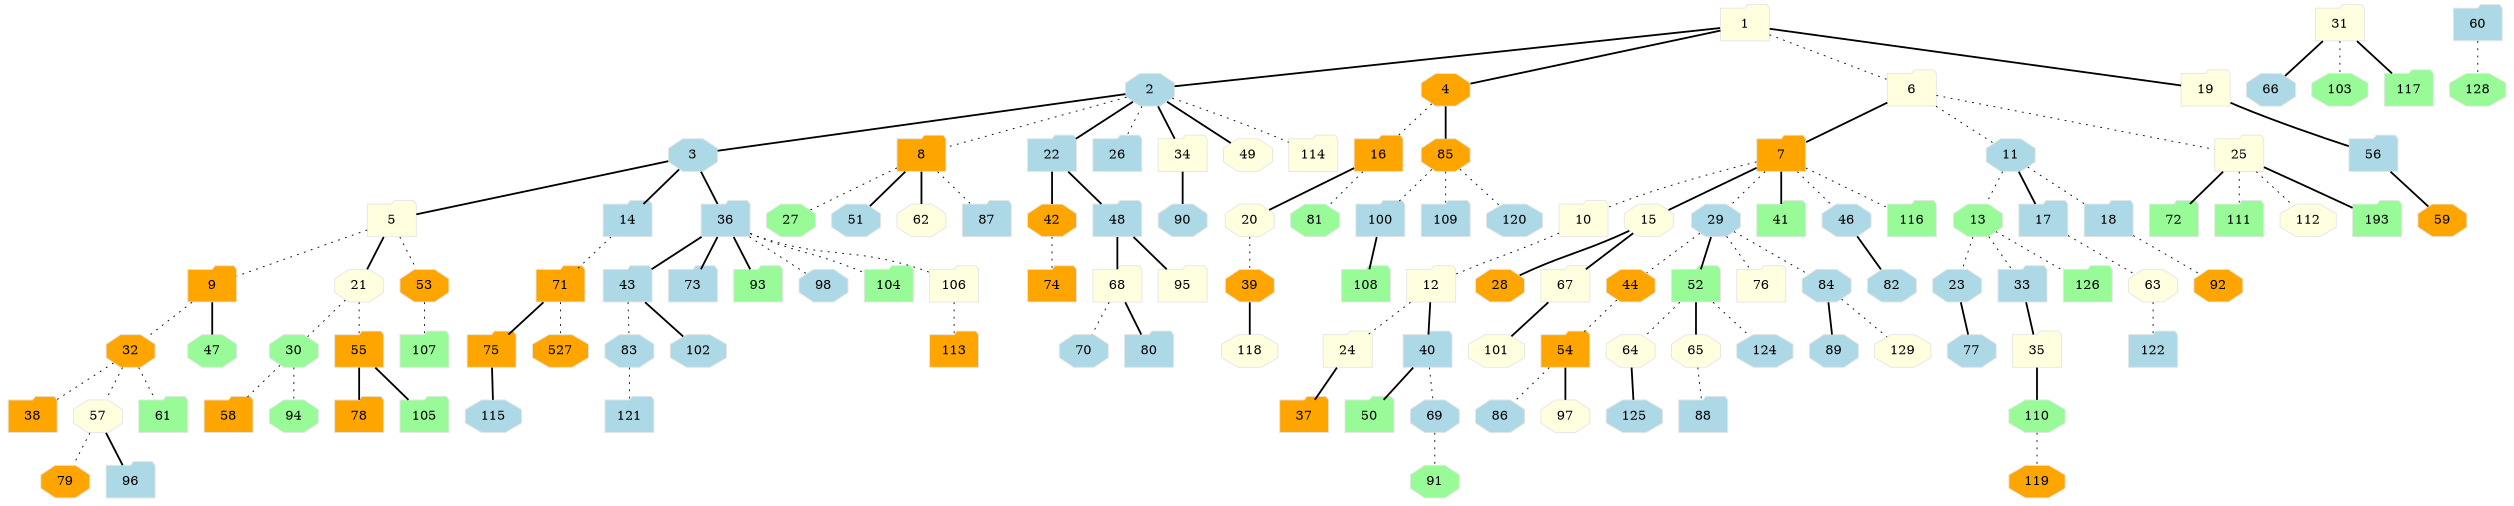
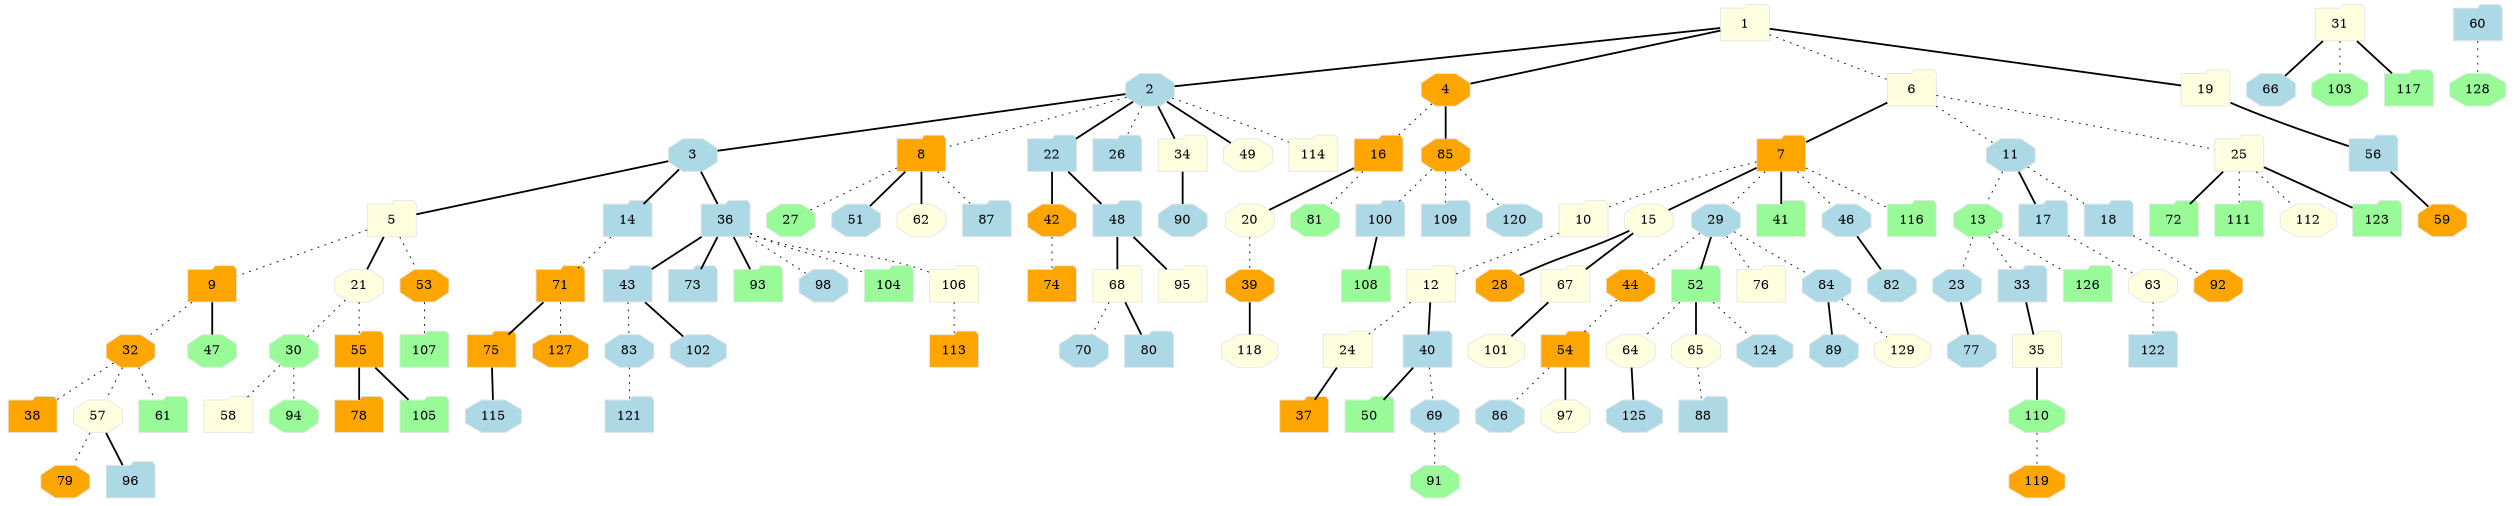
(2377, 220) -> (2377, 220)
(560, 351) -> (560, 351)
(229, 416) -> (229, 416)
